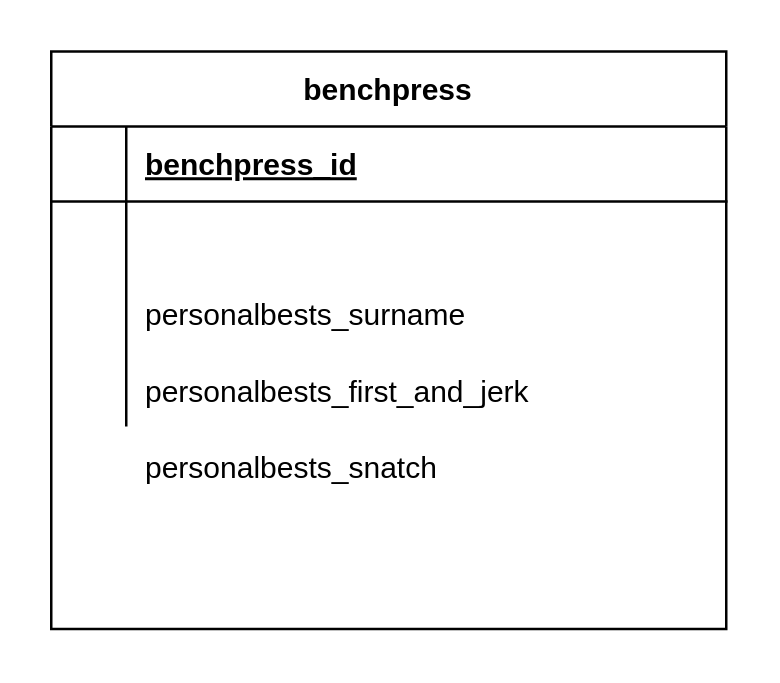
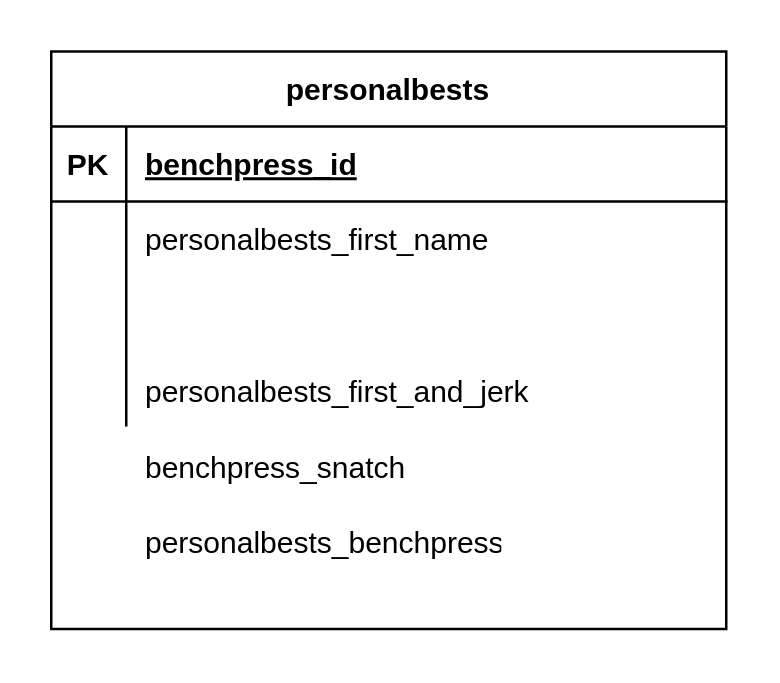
(388, 90) -> (388, 90)
none -> (89, 164)
none -> (426, 239)
(426, 314) -> none
(309, 468) -> (288, 468)
none -> (314, 541)
